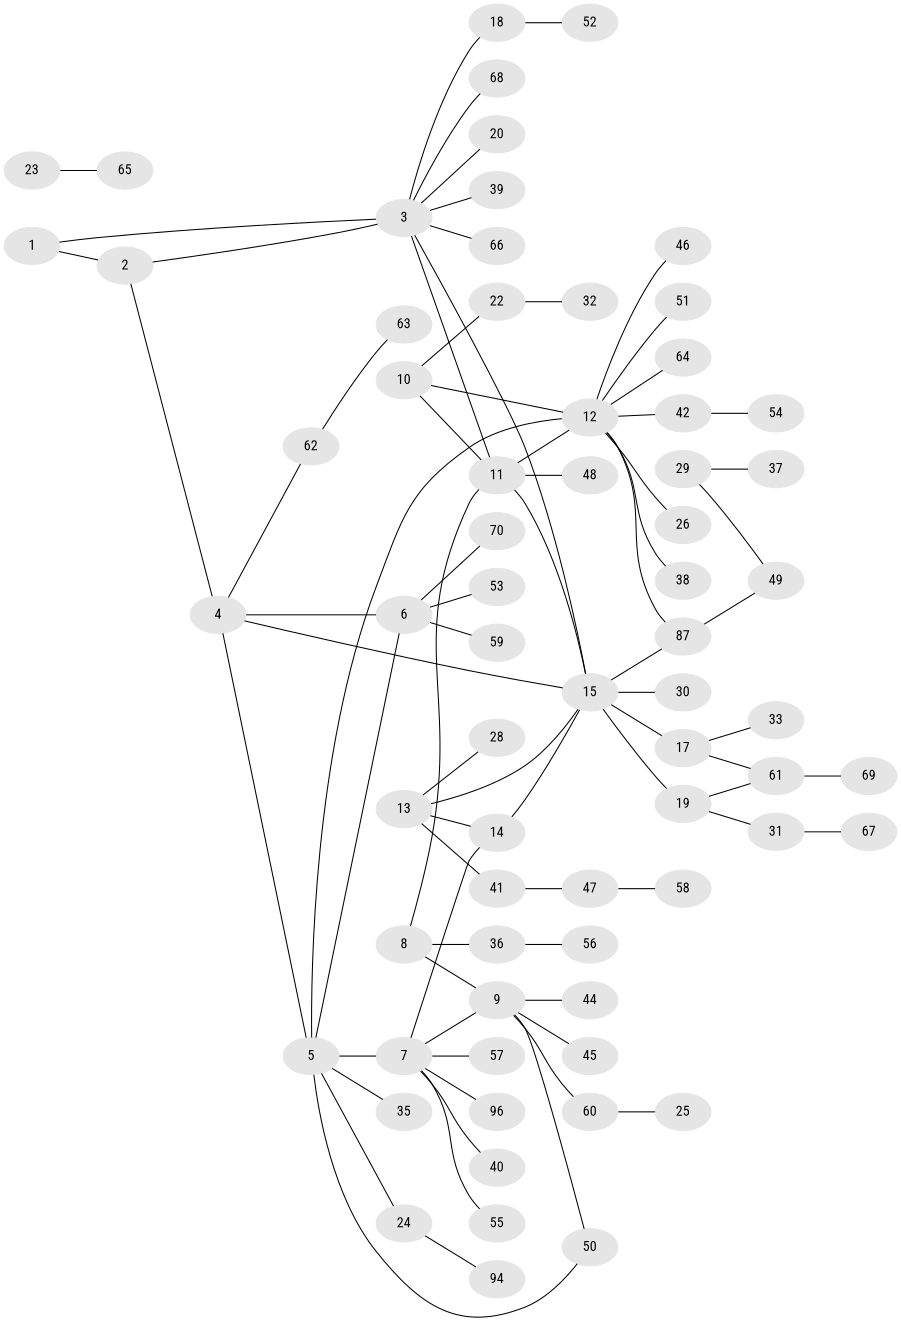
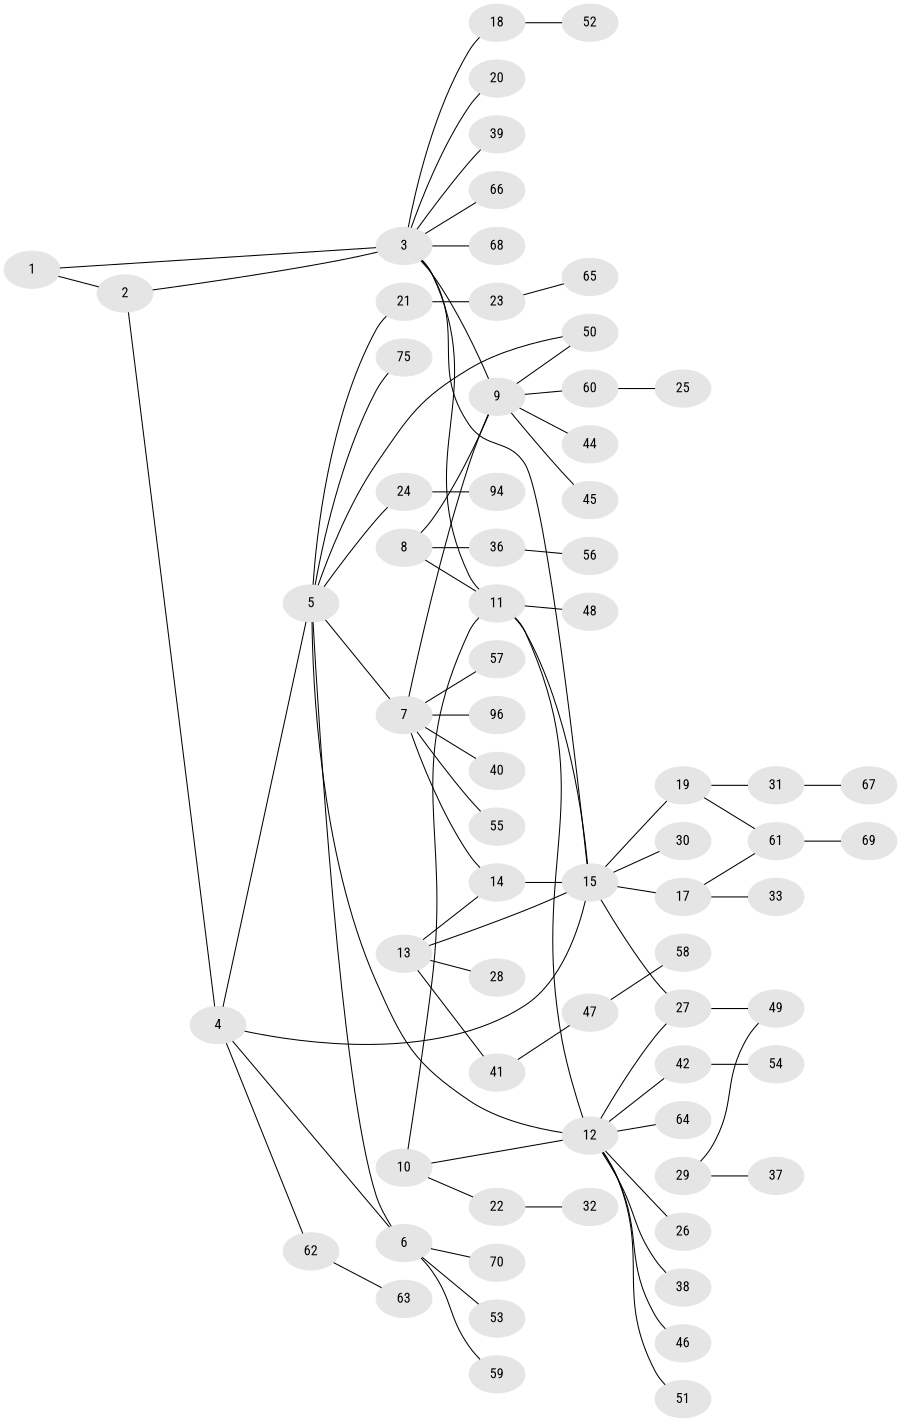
none -> (404, 302)
none -> (459, 317)
(683, 637) -> (683, 1009)
(404, 1112) -> (404, 358)
